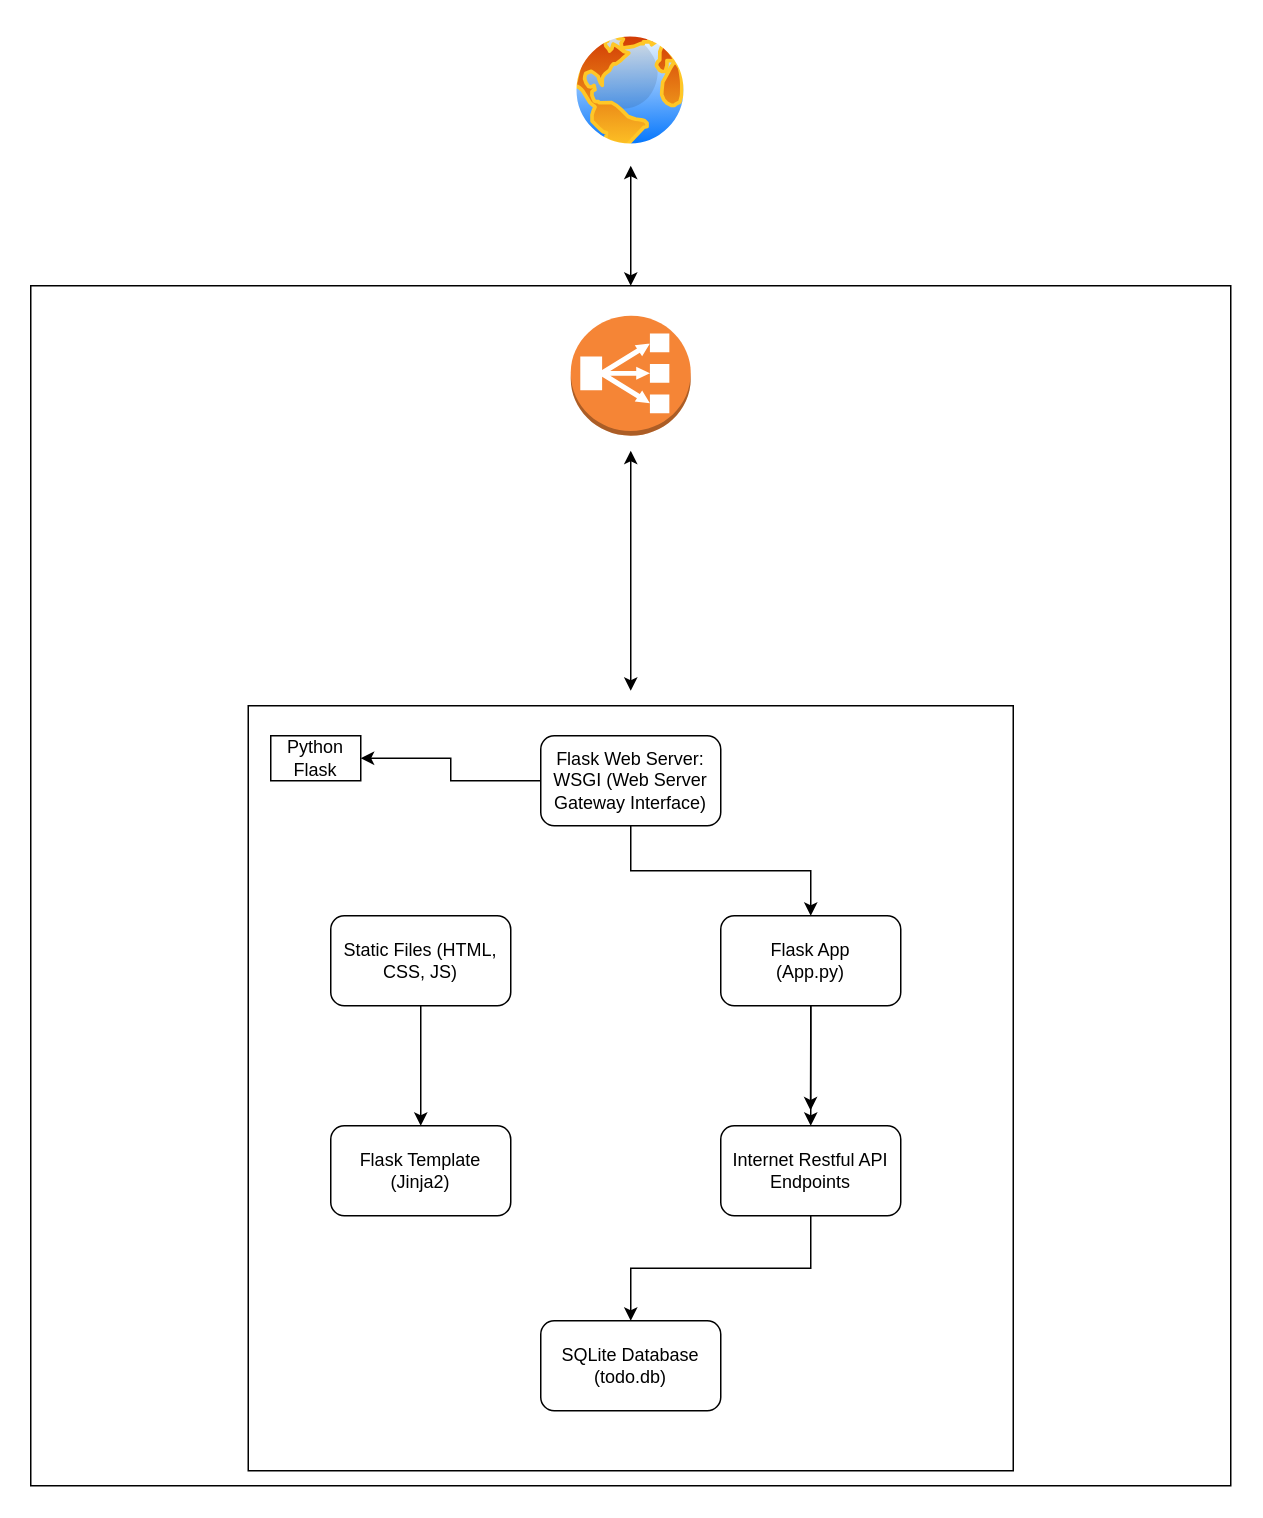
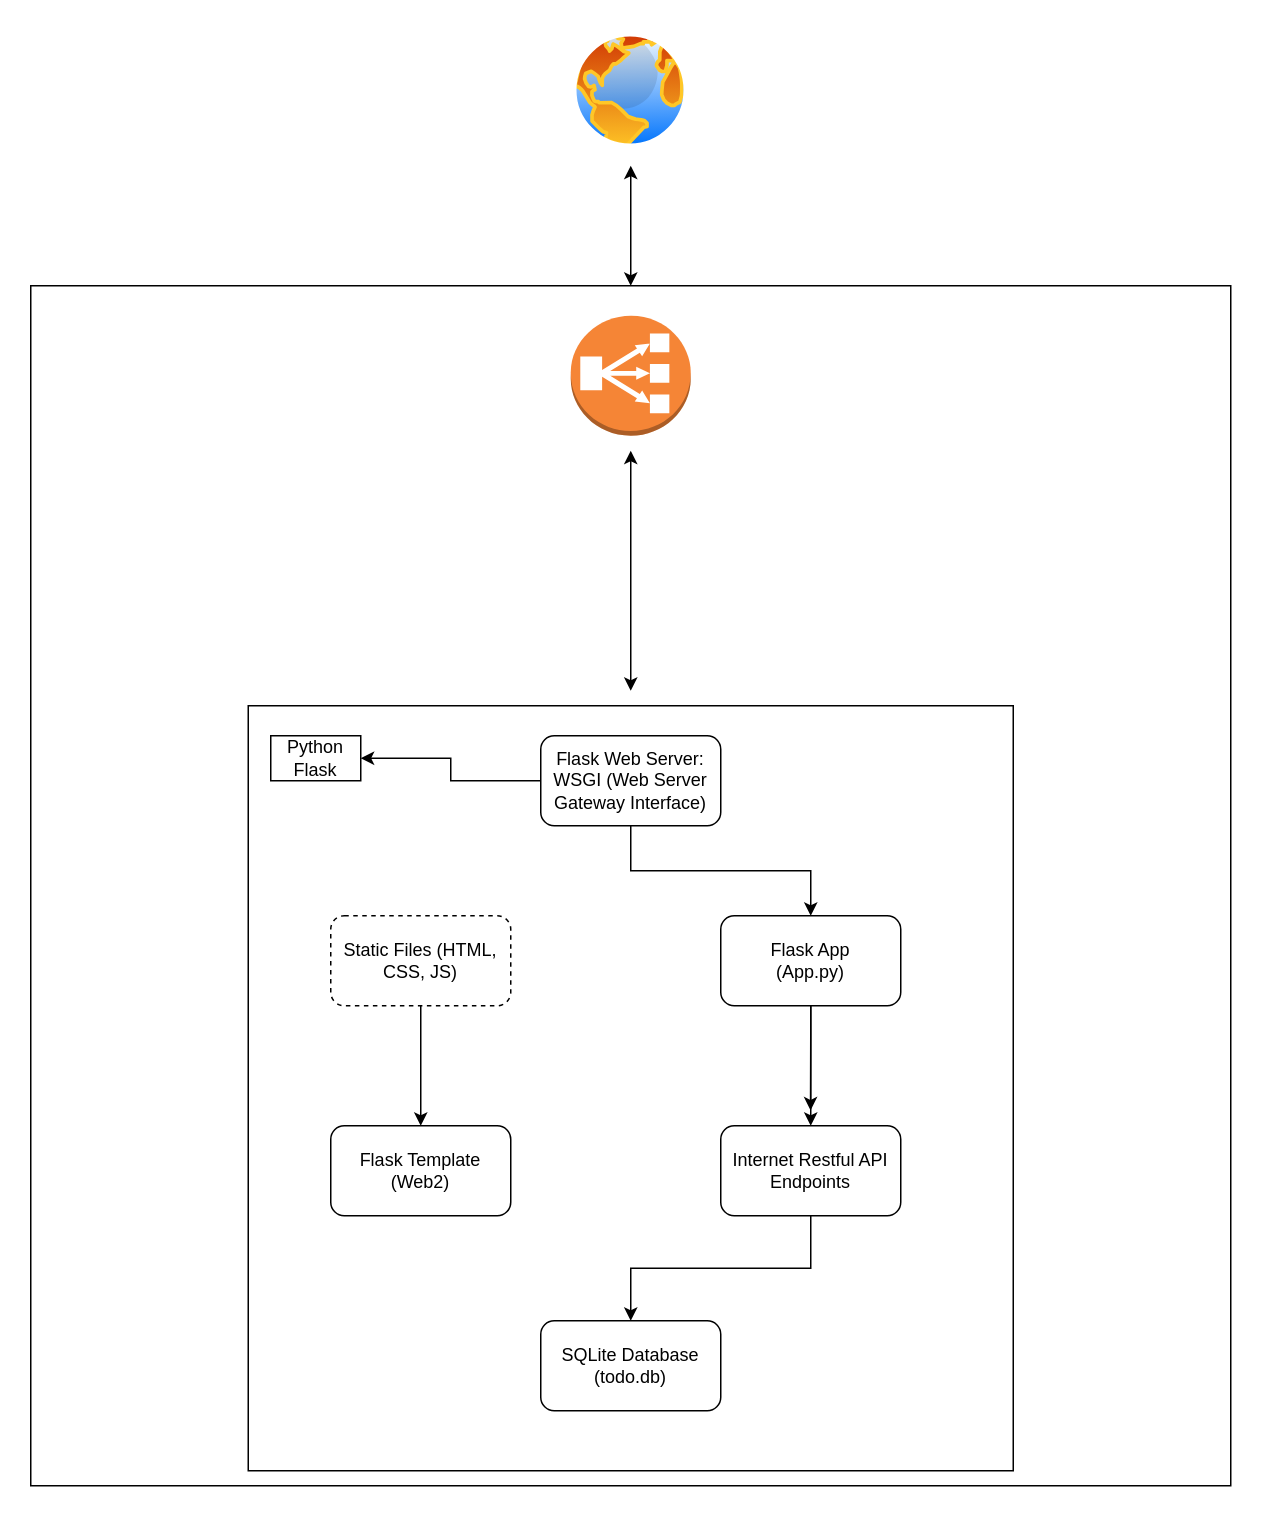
(421, 961) -> (421, 961)
(421, 1171) -> (421, 1171)
